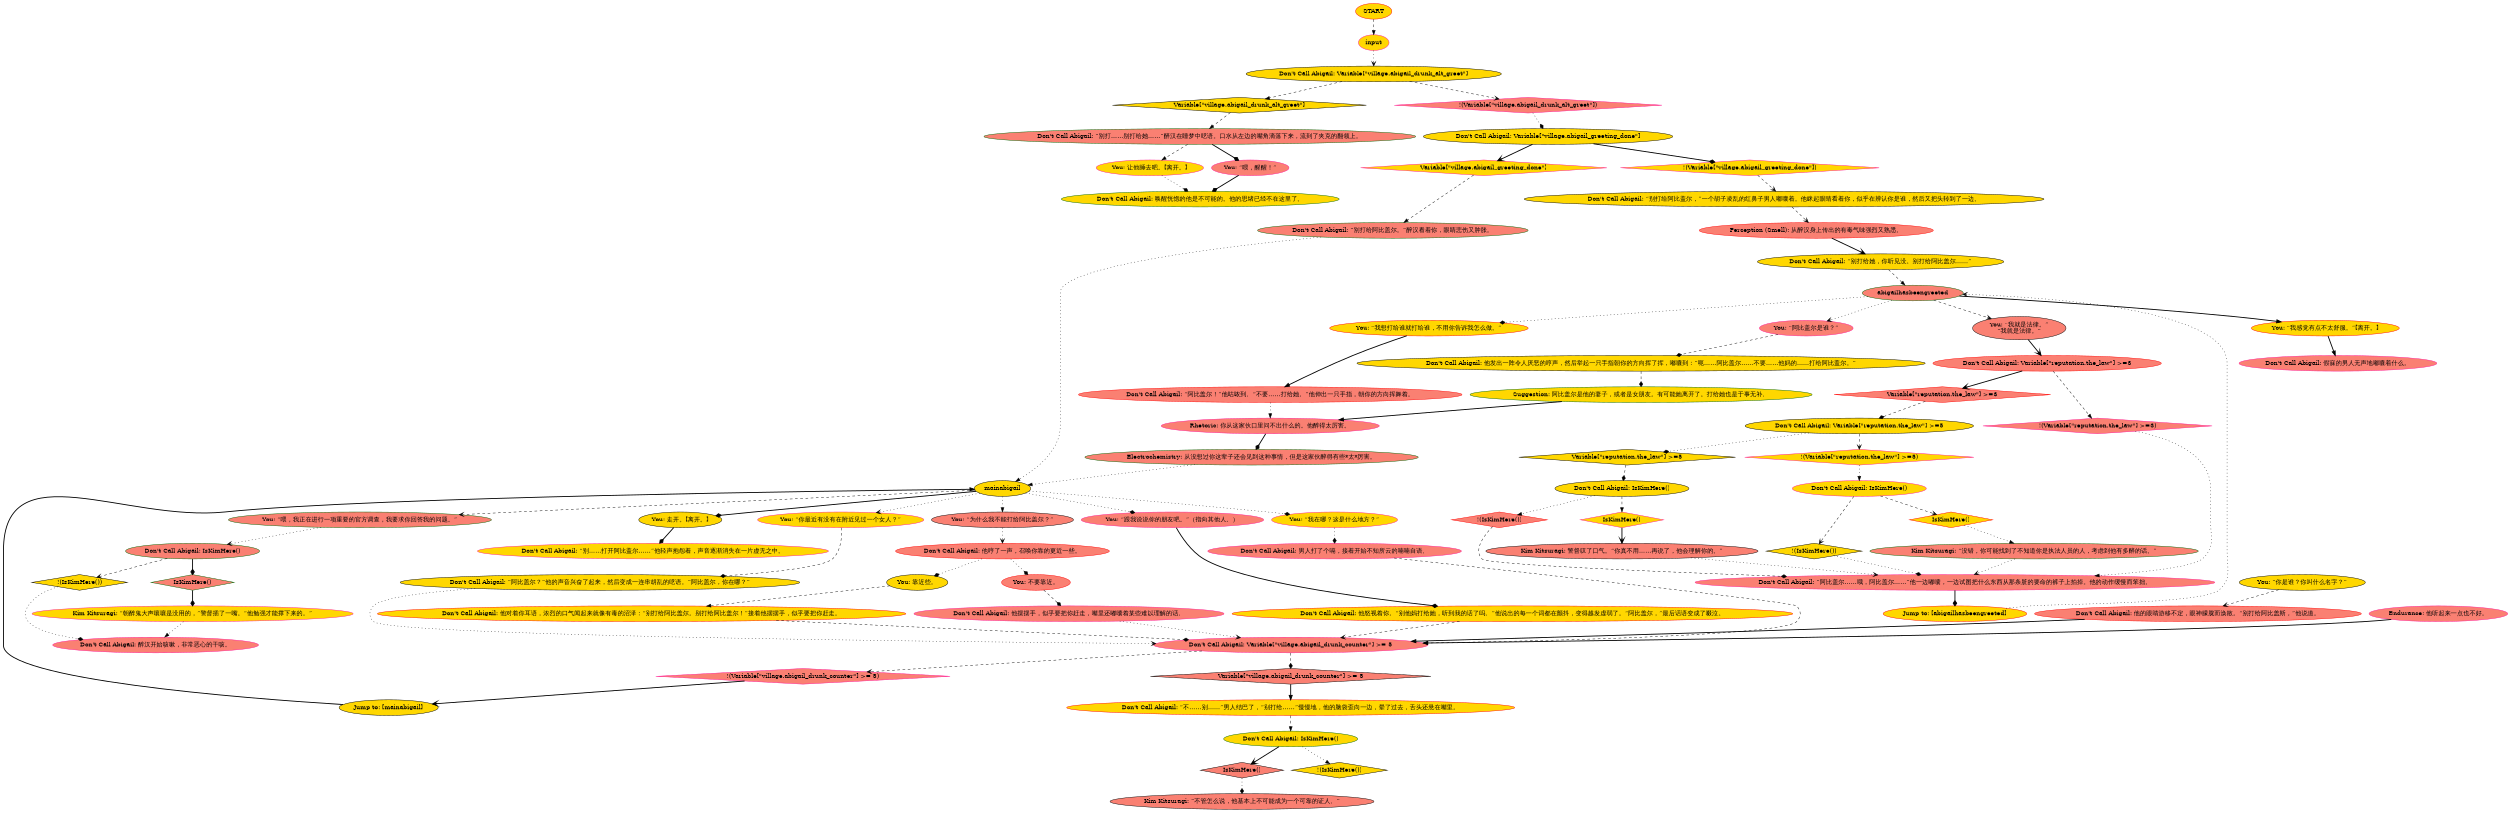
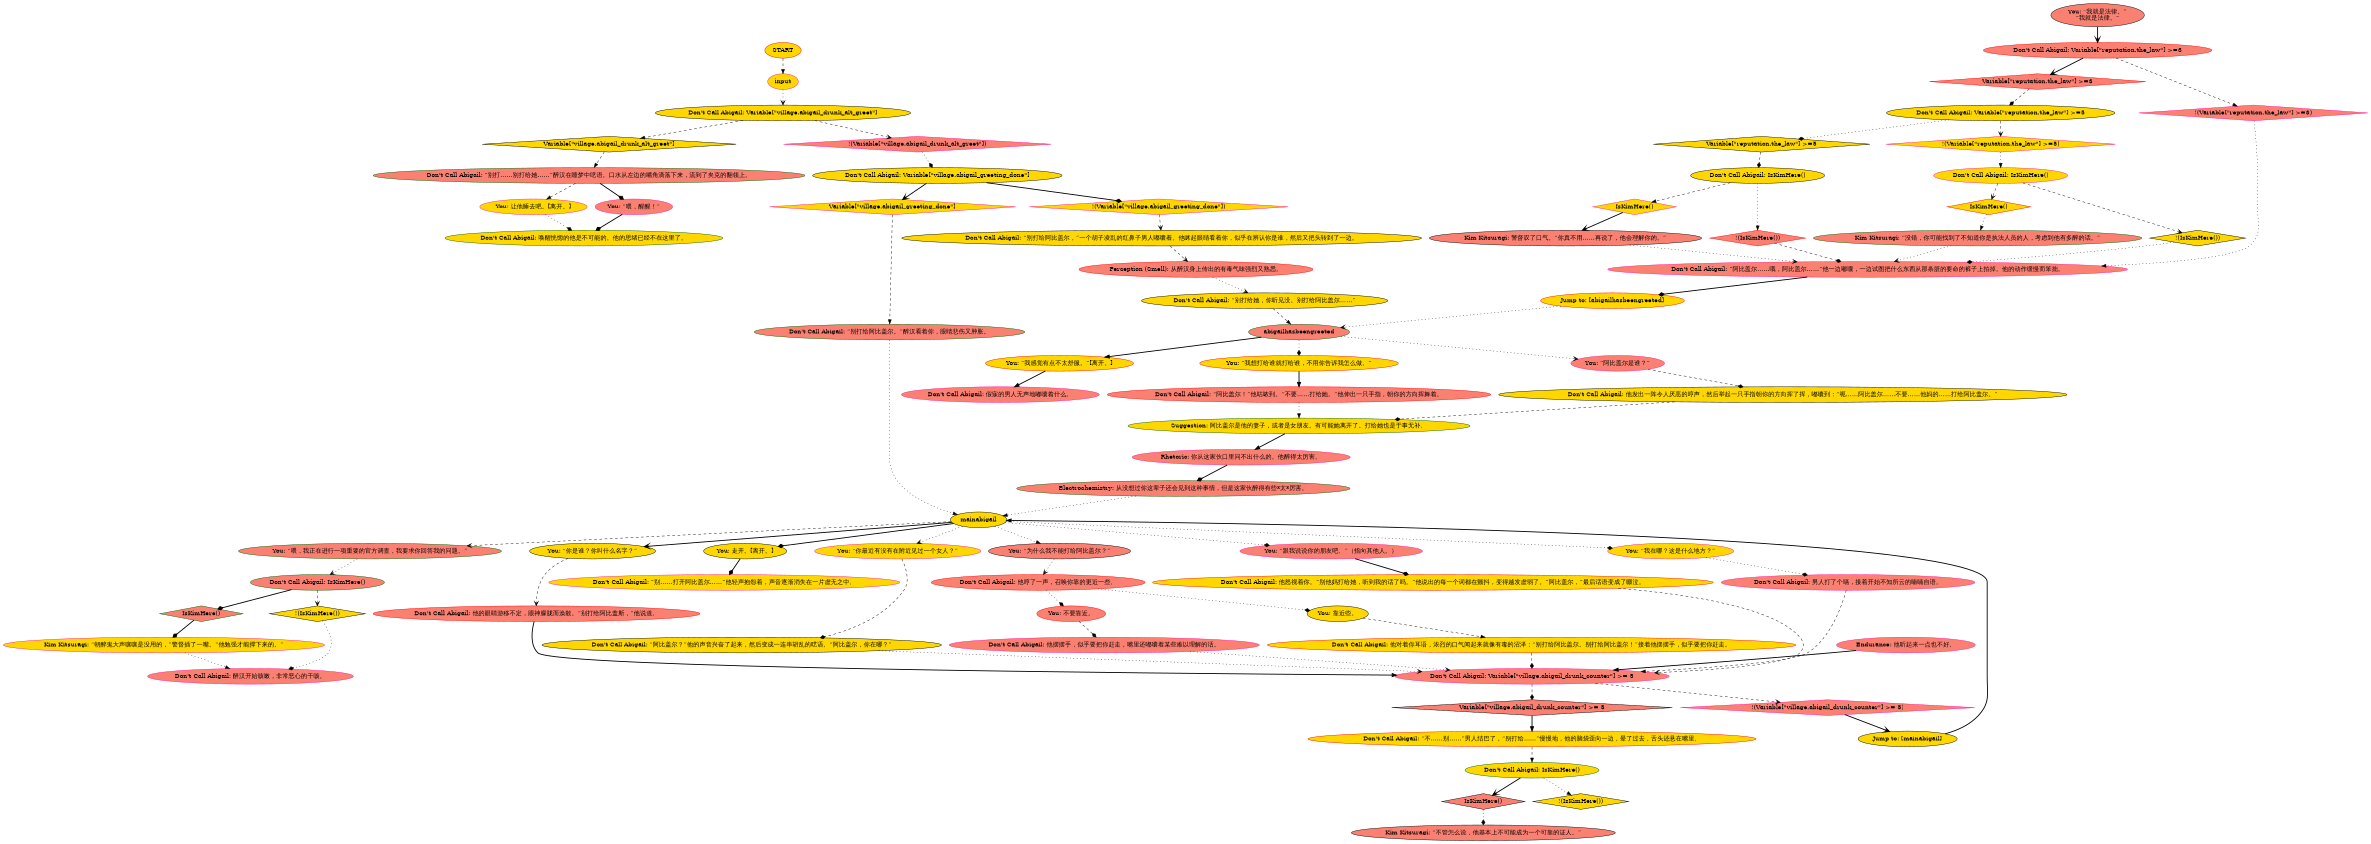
(1846, 245) -> (1228, 284)
(1960, 309) -> none
(1270, 408) -> (1299, 408)
none -> (800, 534)
